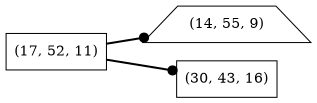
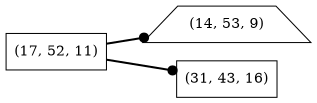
(227, 24) -> (227, 24)
(227, 79) -> (227, 79)
